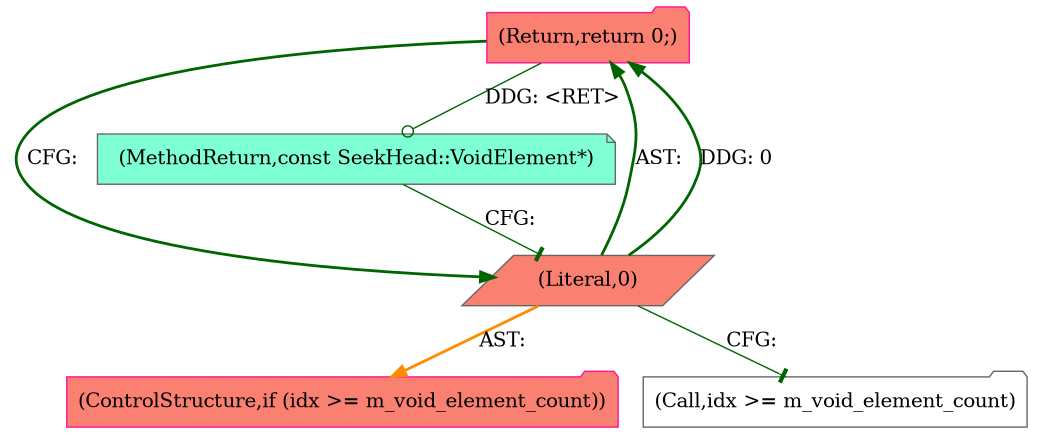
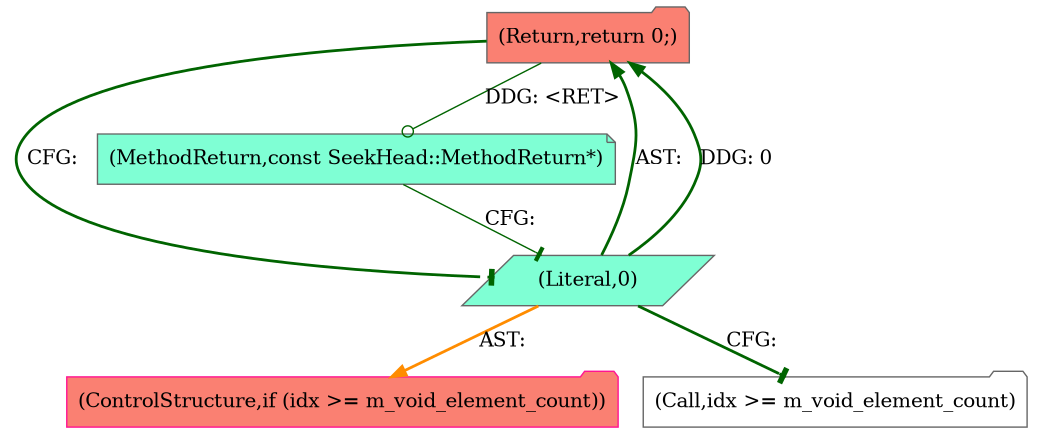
(588, 38) -> (588, 38)
(17, 156) -> (17, 156)
(356, 159) -> (356, 159)
(588, 281) -> (588, 281)
(709, 340) -> (709, 340)
